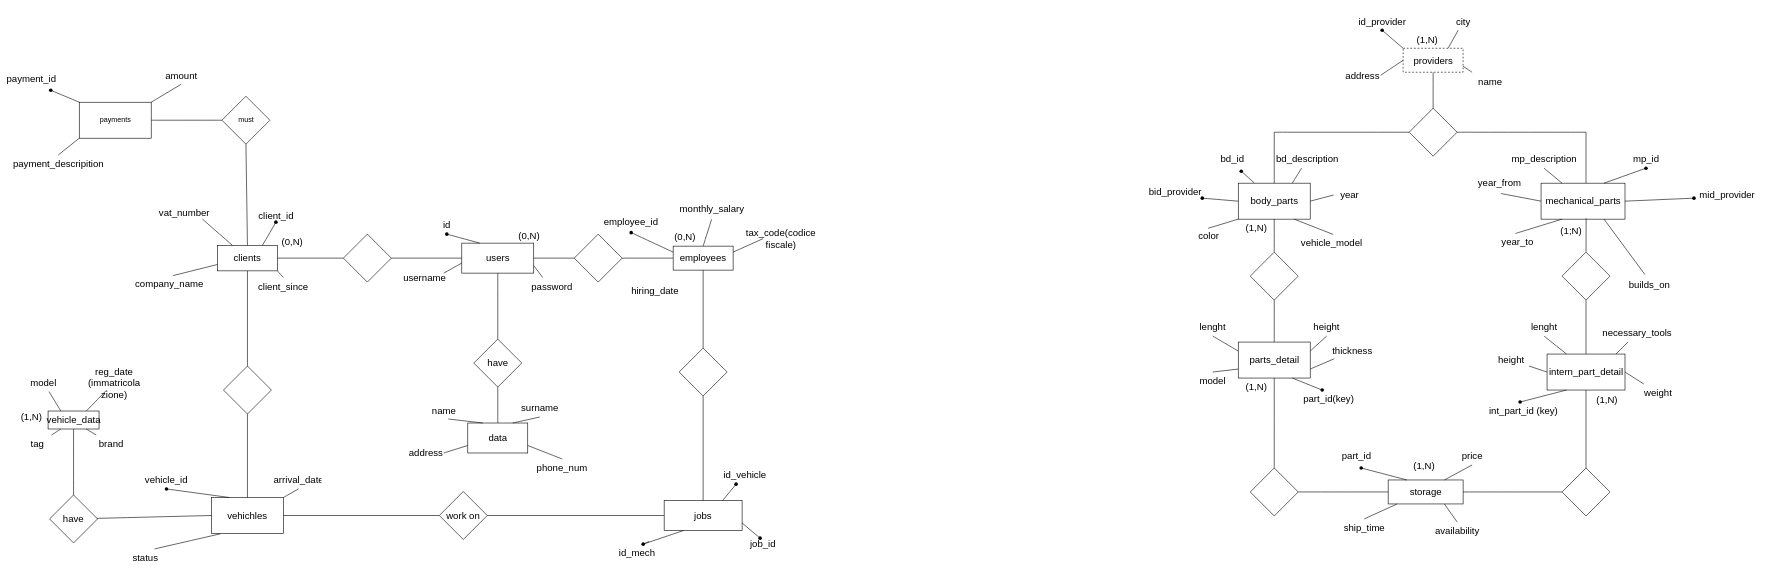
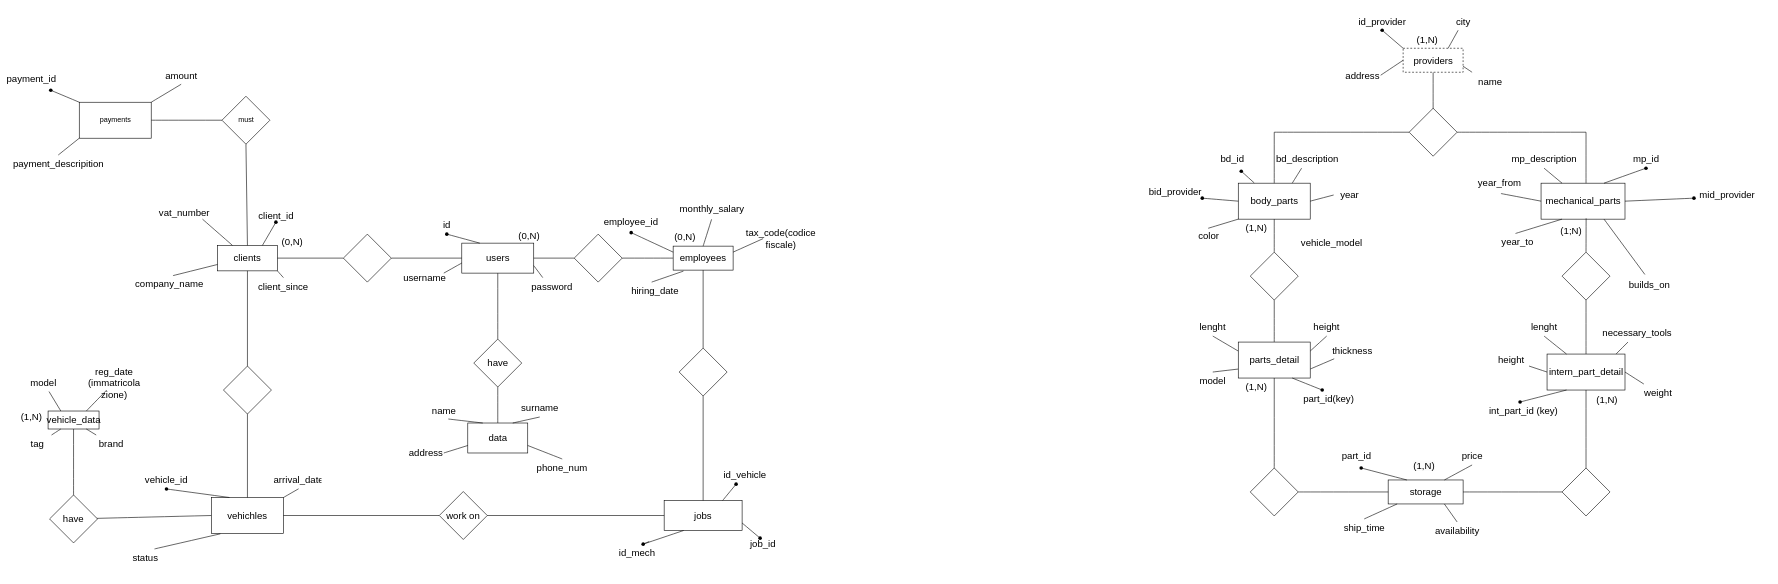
(1314, 227) -> none
none -> (667, 277)
